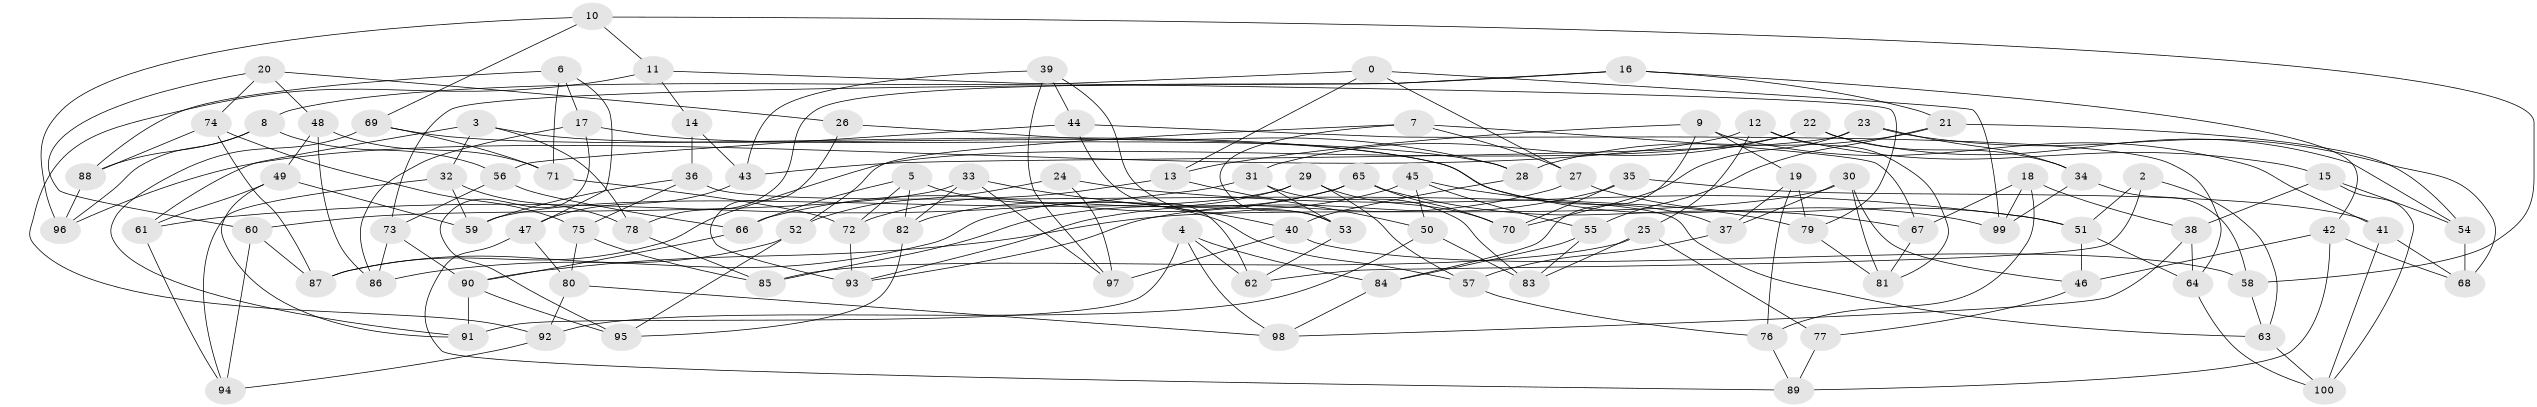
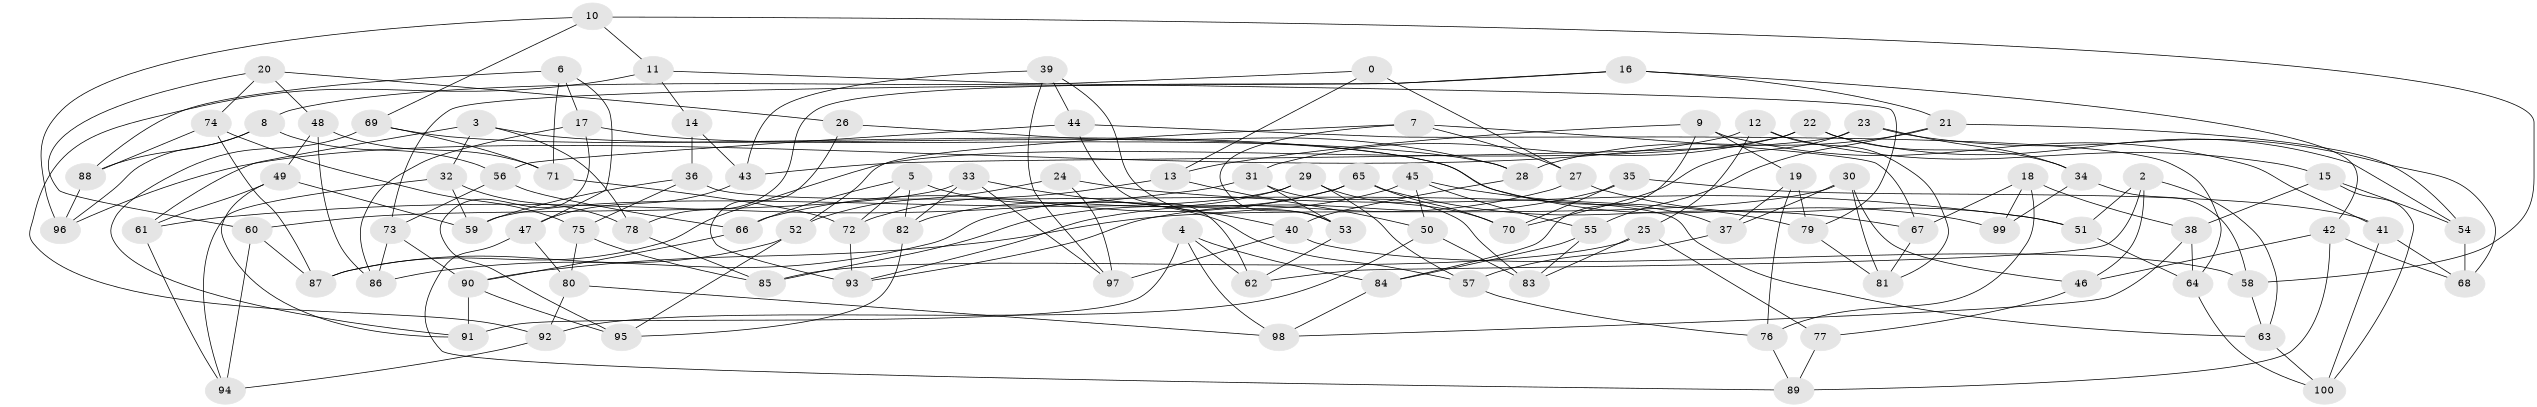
(1738, 92) -> none
(2082, 261) -> (2134, 241)
